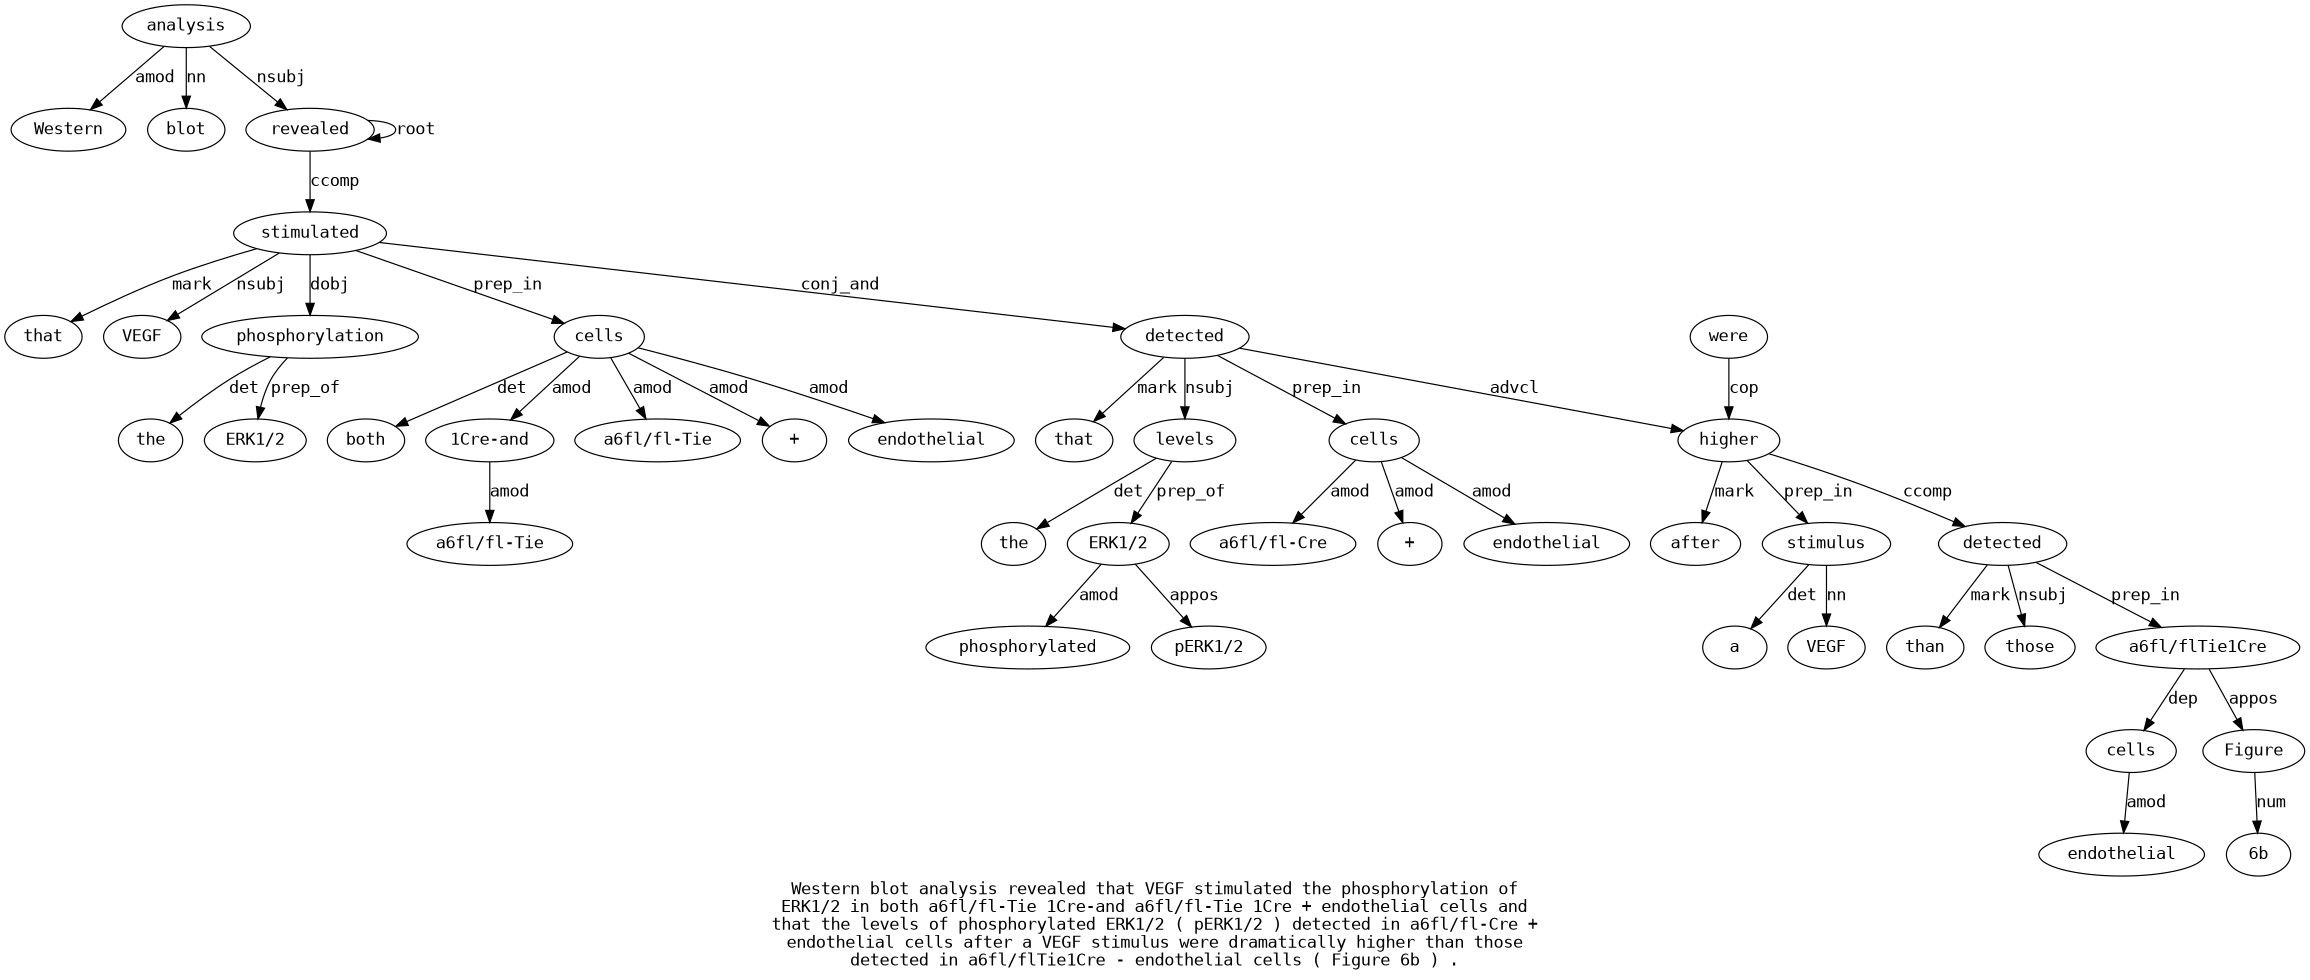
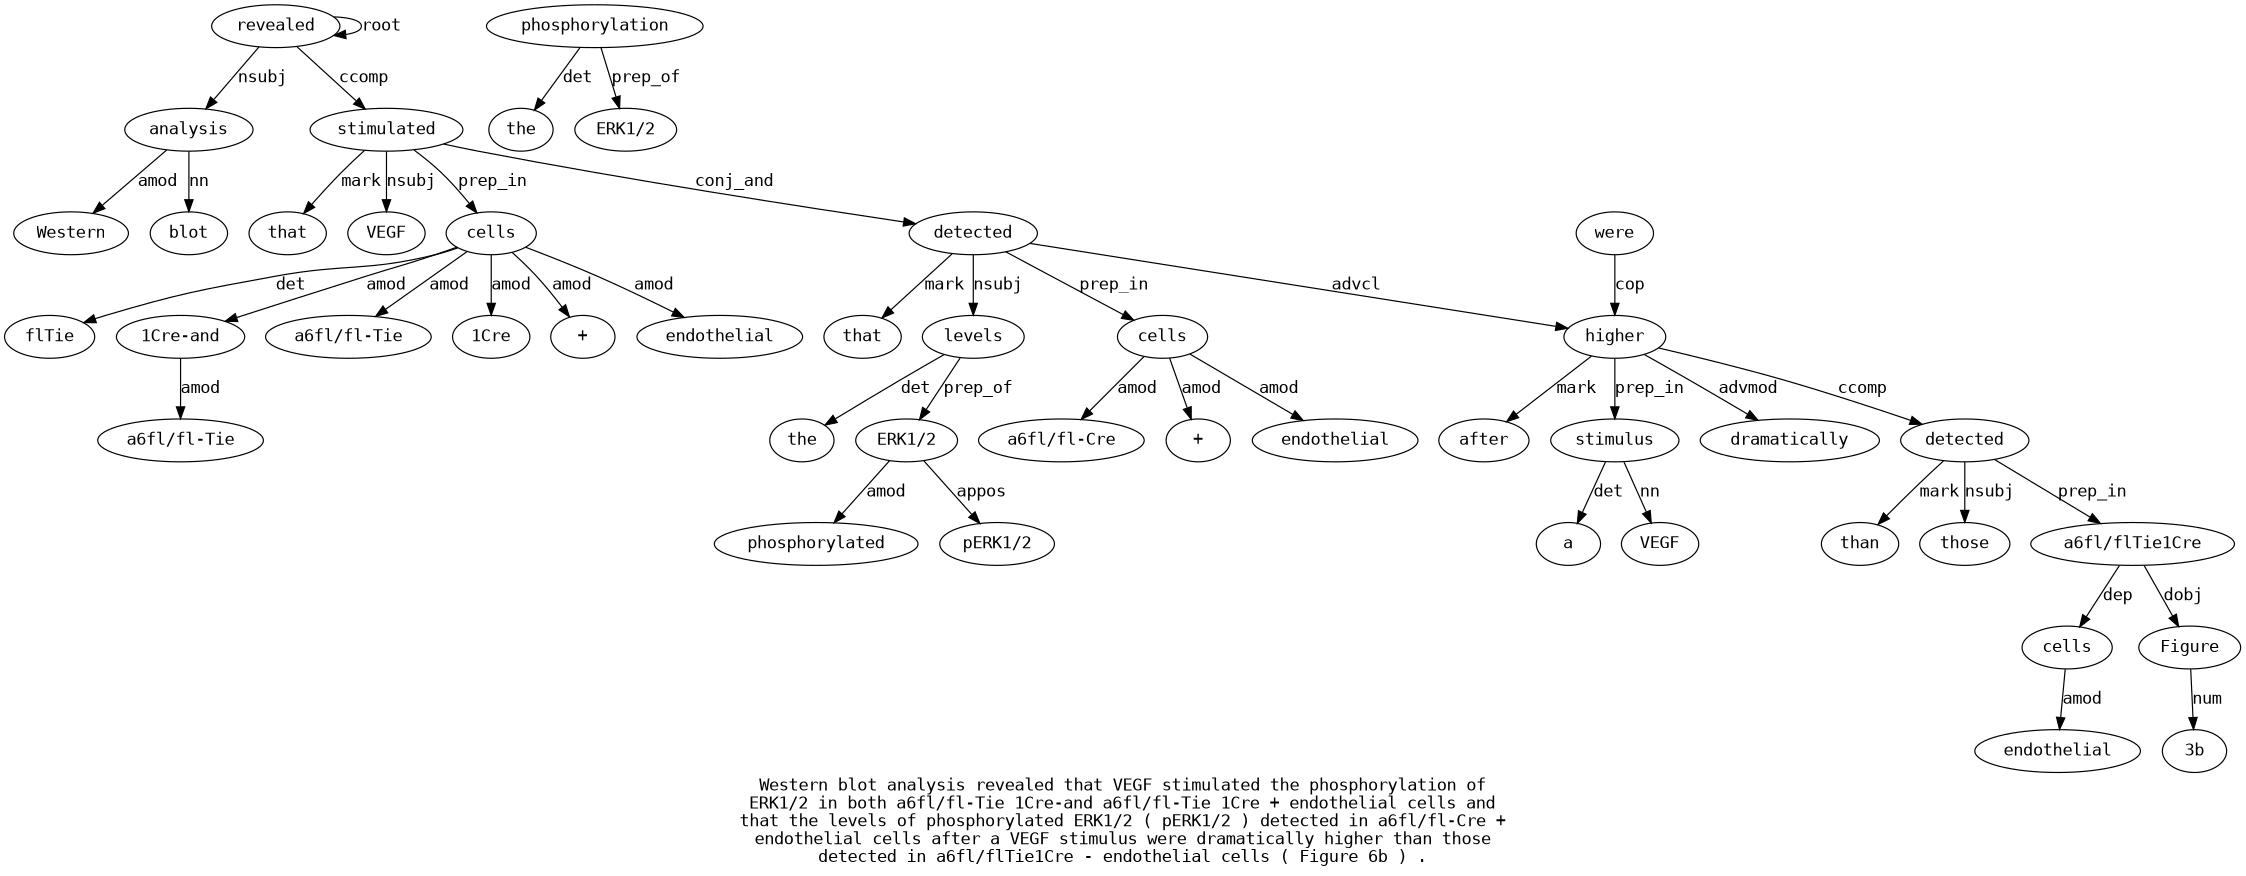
(244, 74) -> (236, 73)
(310, 279) -> none
none -> (491, 337)
(366, 440) -> (50, 337)
none -> (1790, 440)
(2254, 699) -> (2184, 596)
(2259, 855) -> (2195, 751)
